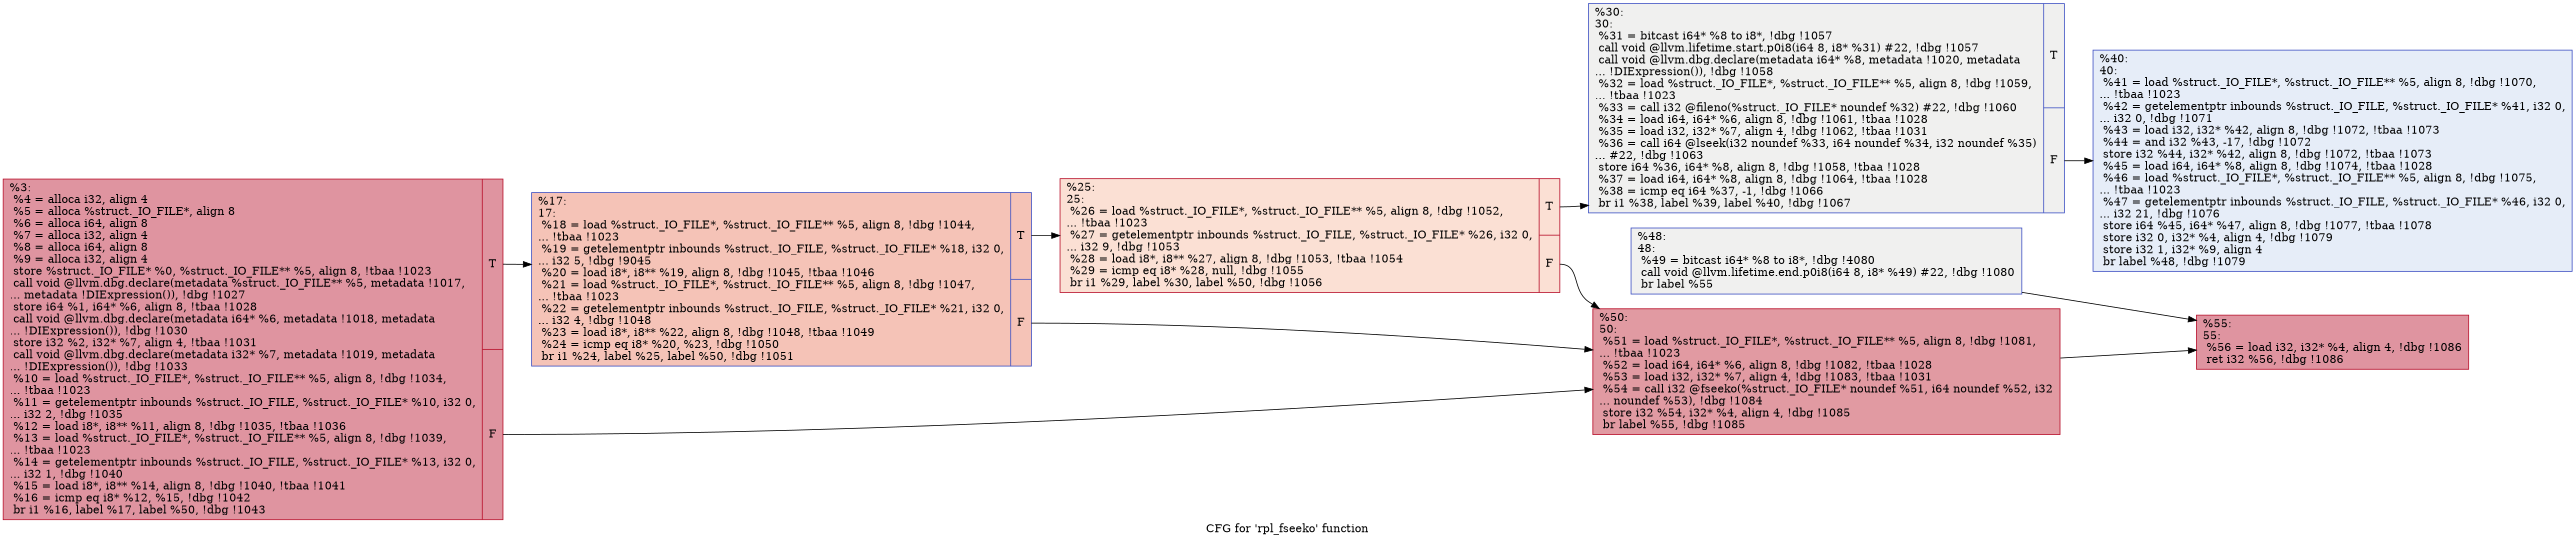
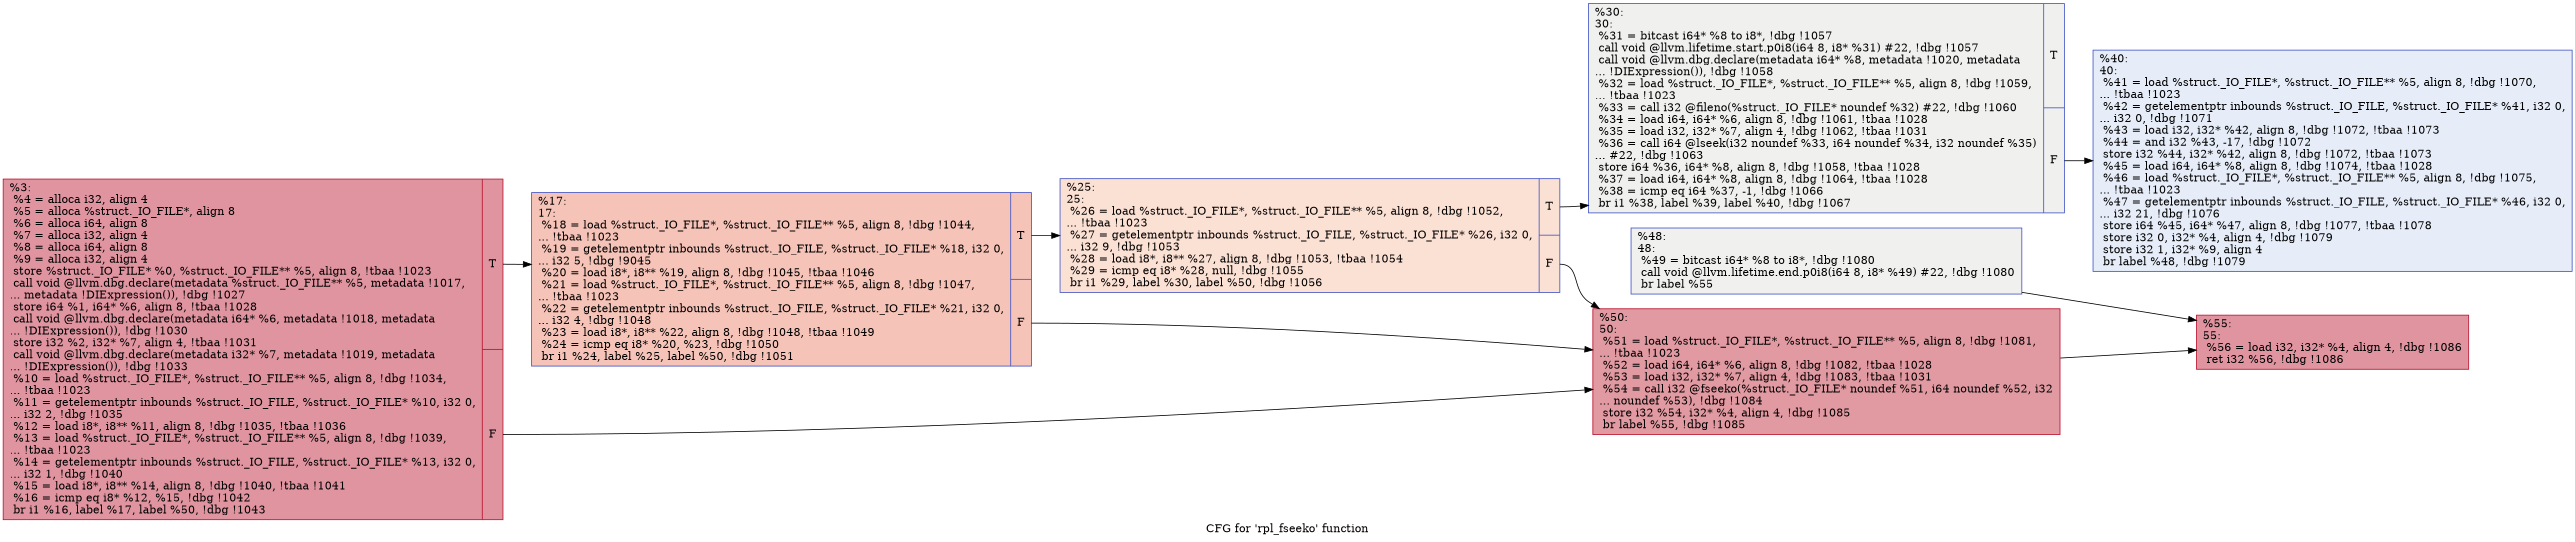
(1310, 236) -> (1310, 236)
(1756, 261) -> (1756, 261)
